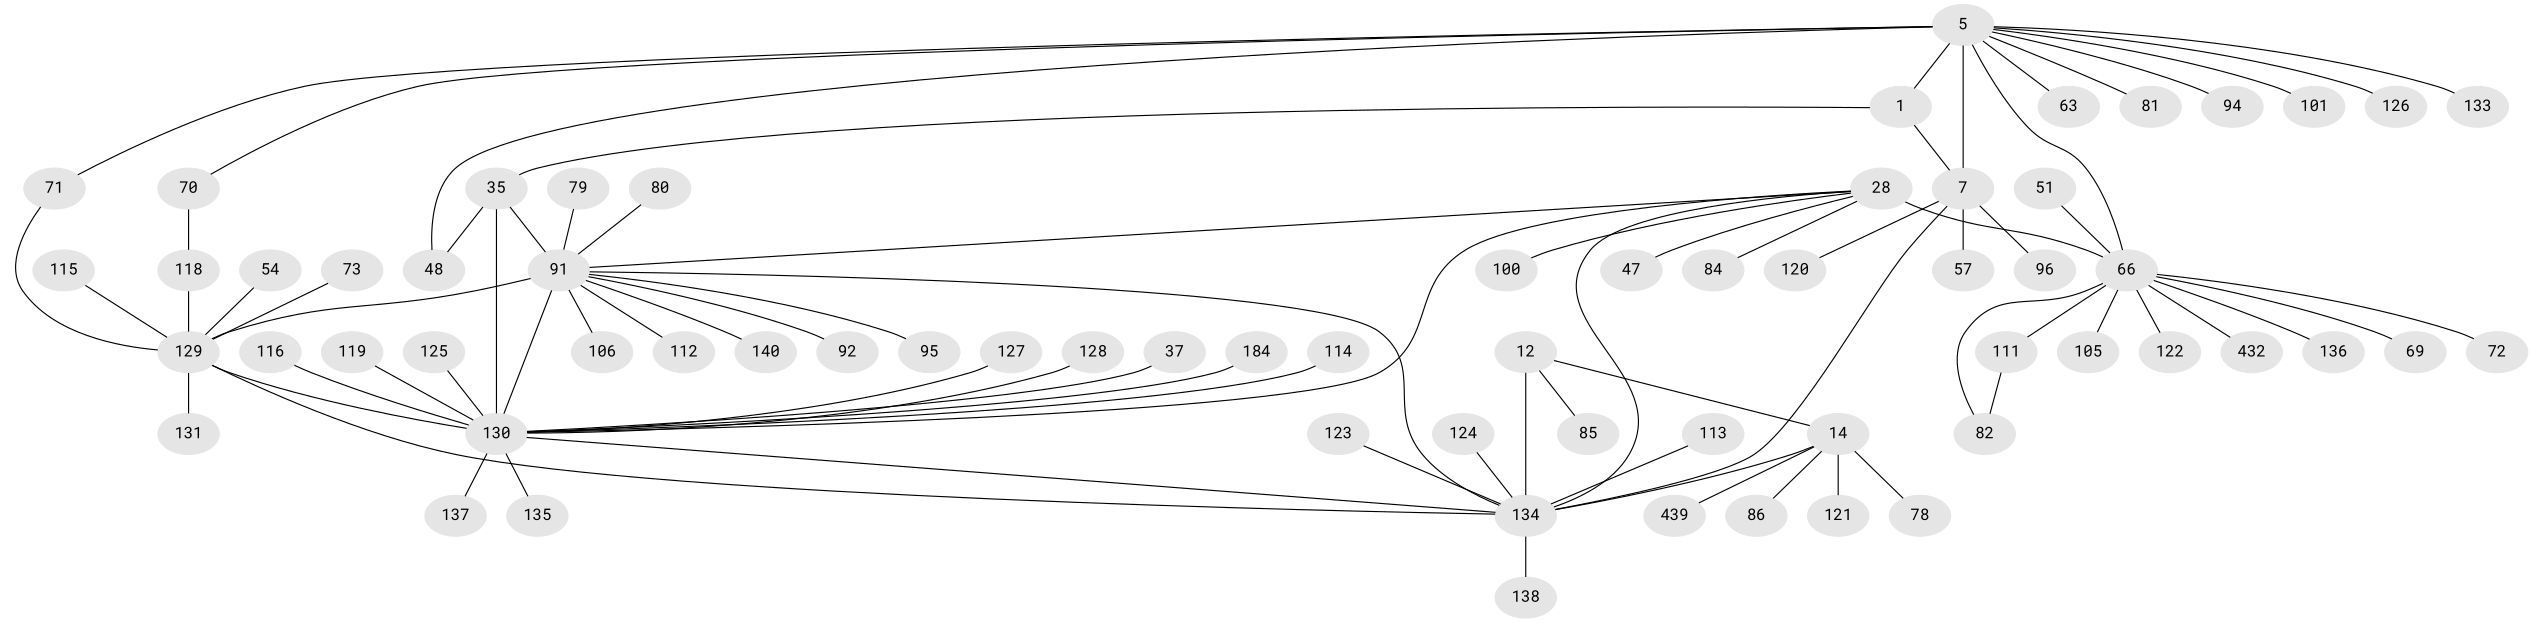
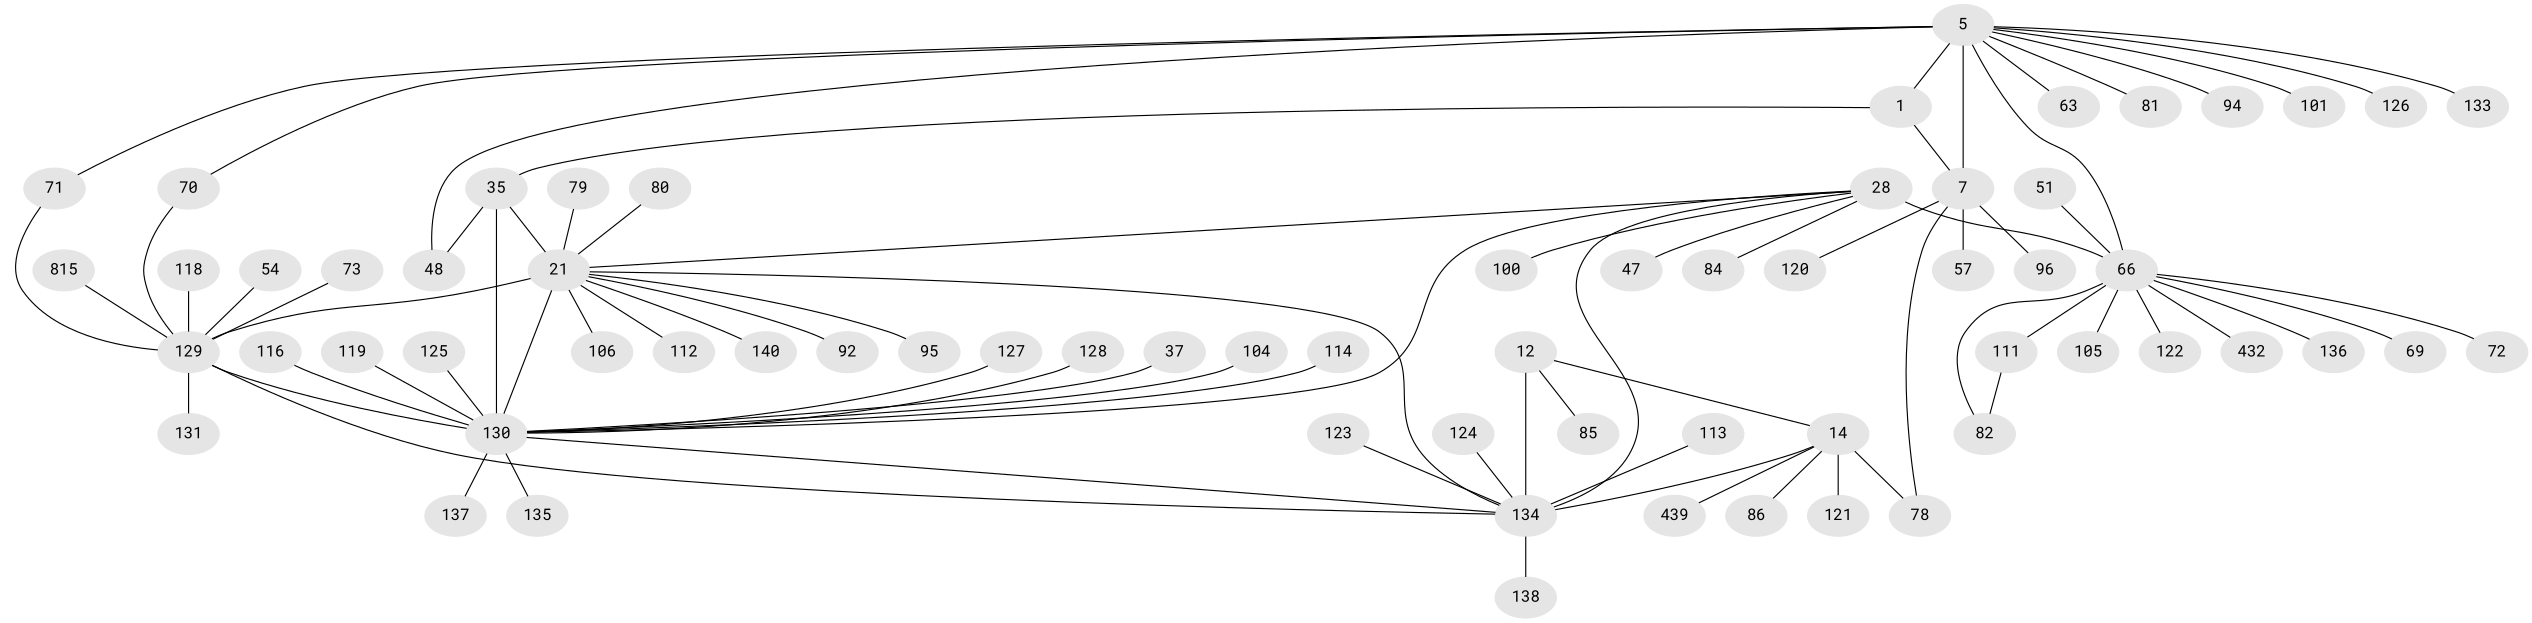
(189, 230) -> (144, 270)
(64, 270) -> (64, 270)
(559, 270) -> (559, 270)
(1257, 352) -> (1257, 352)
(1800, 406) -> (1907, 347)
